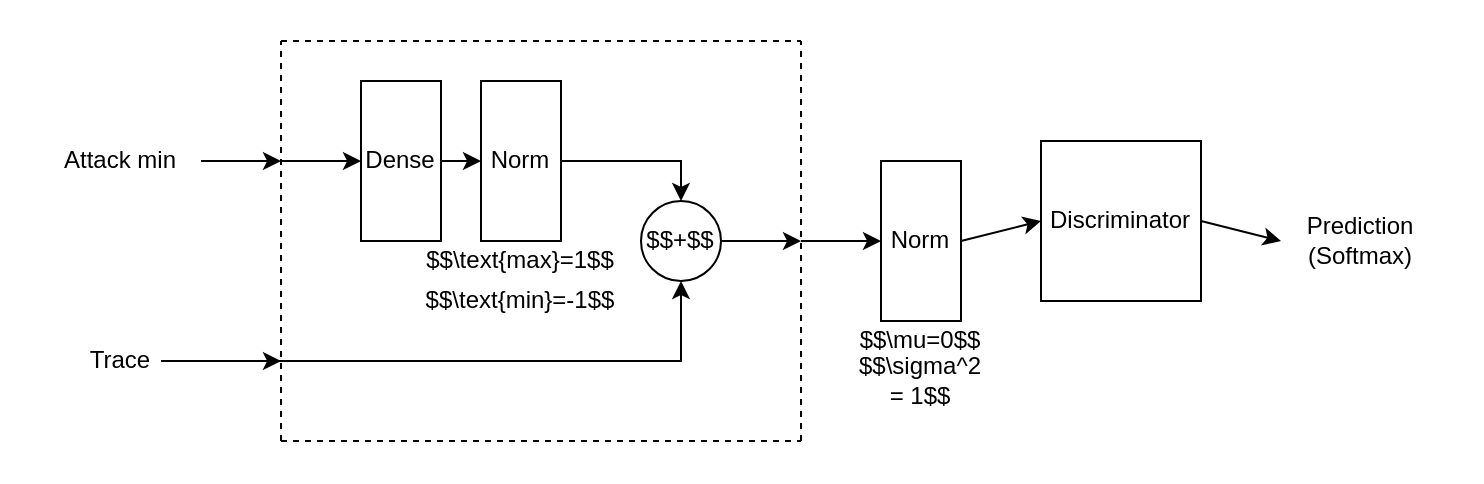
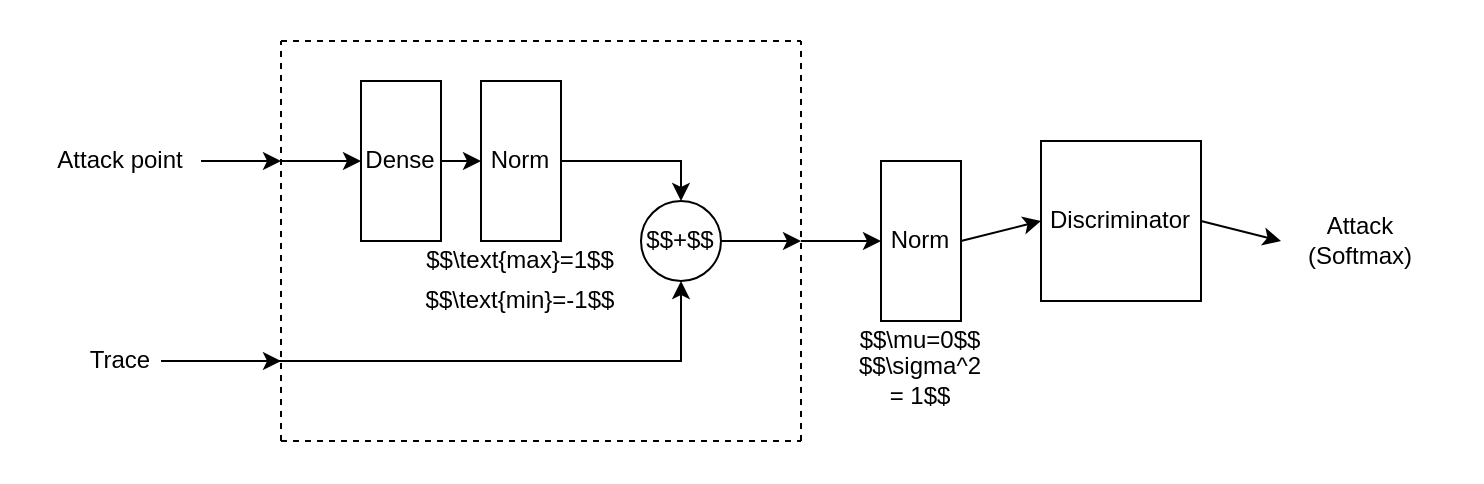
(121, 161) -> (121, 161)
(1361, 241) -> (1361, 241)
